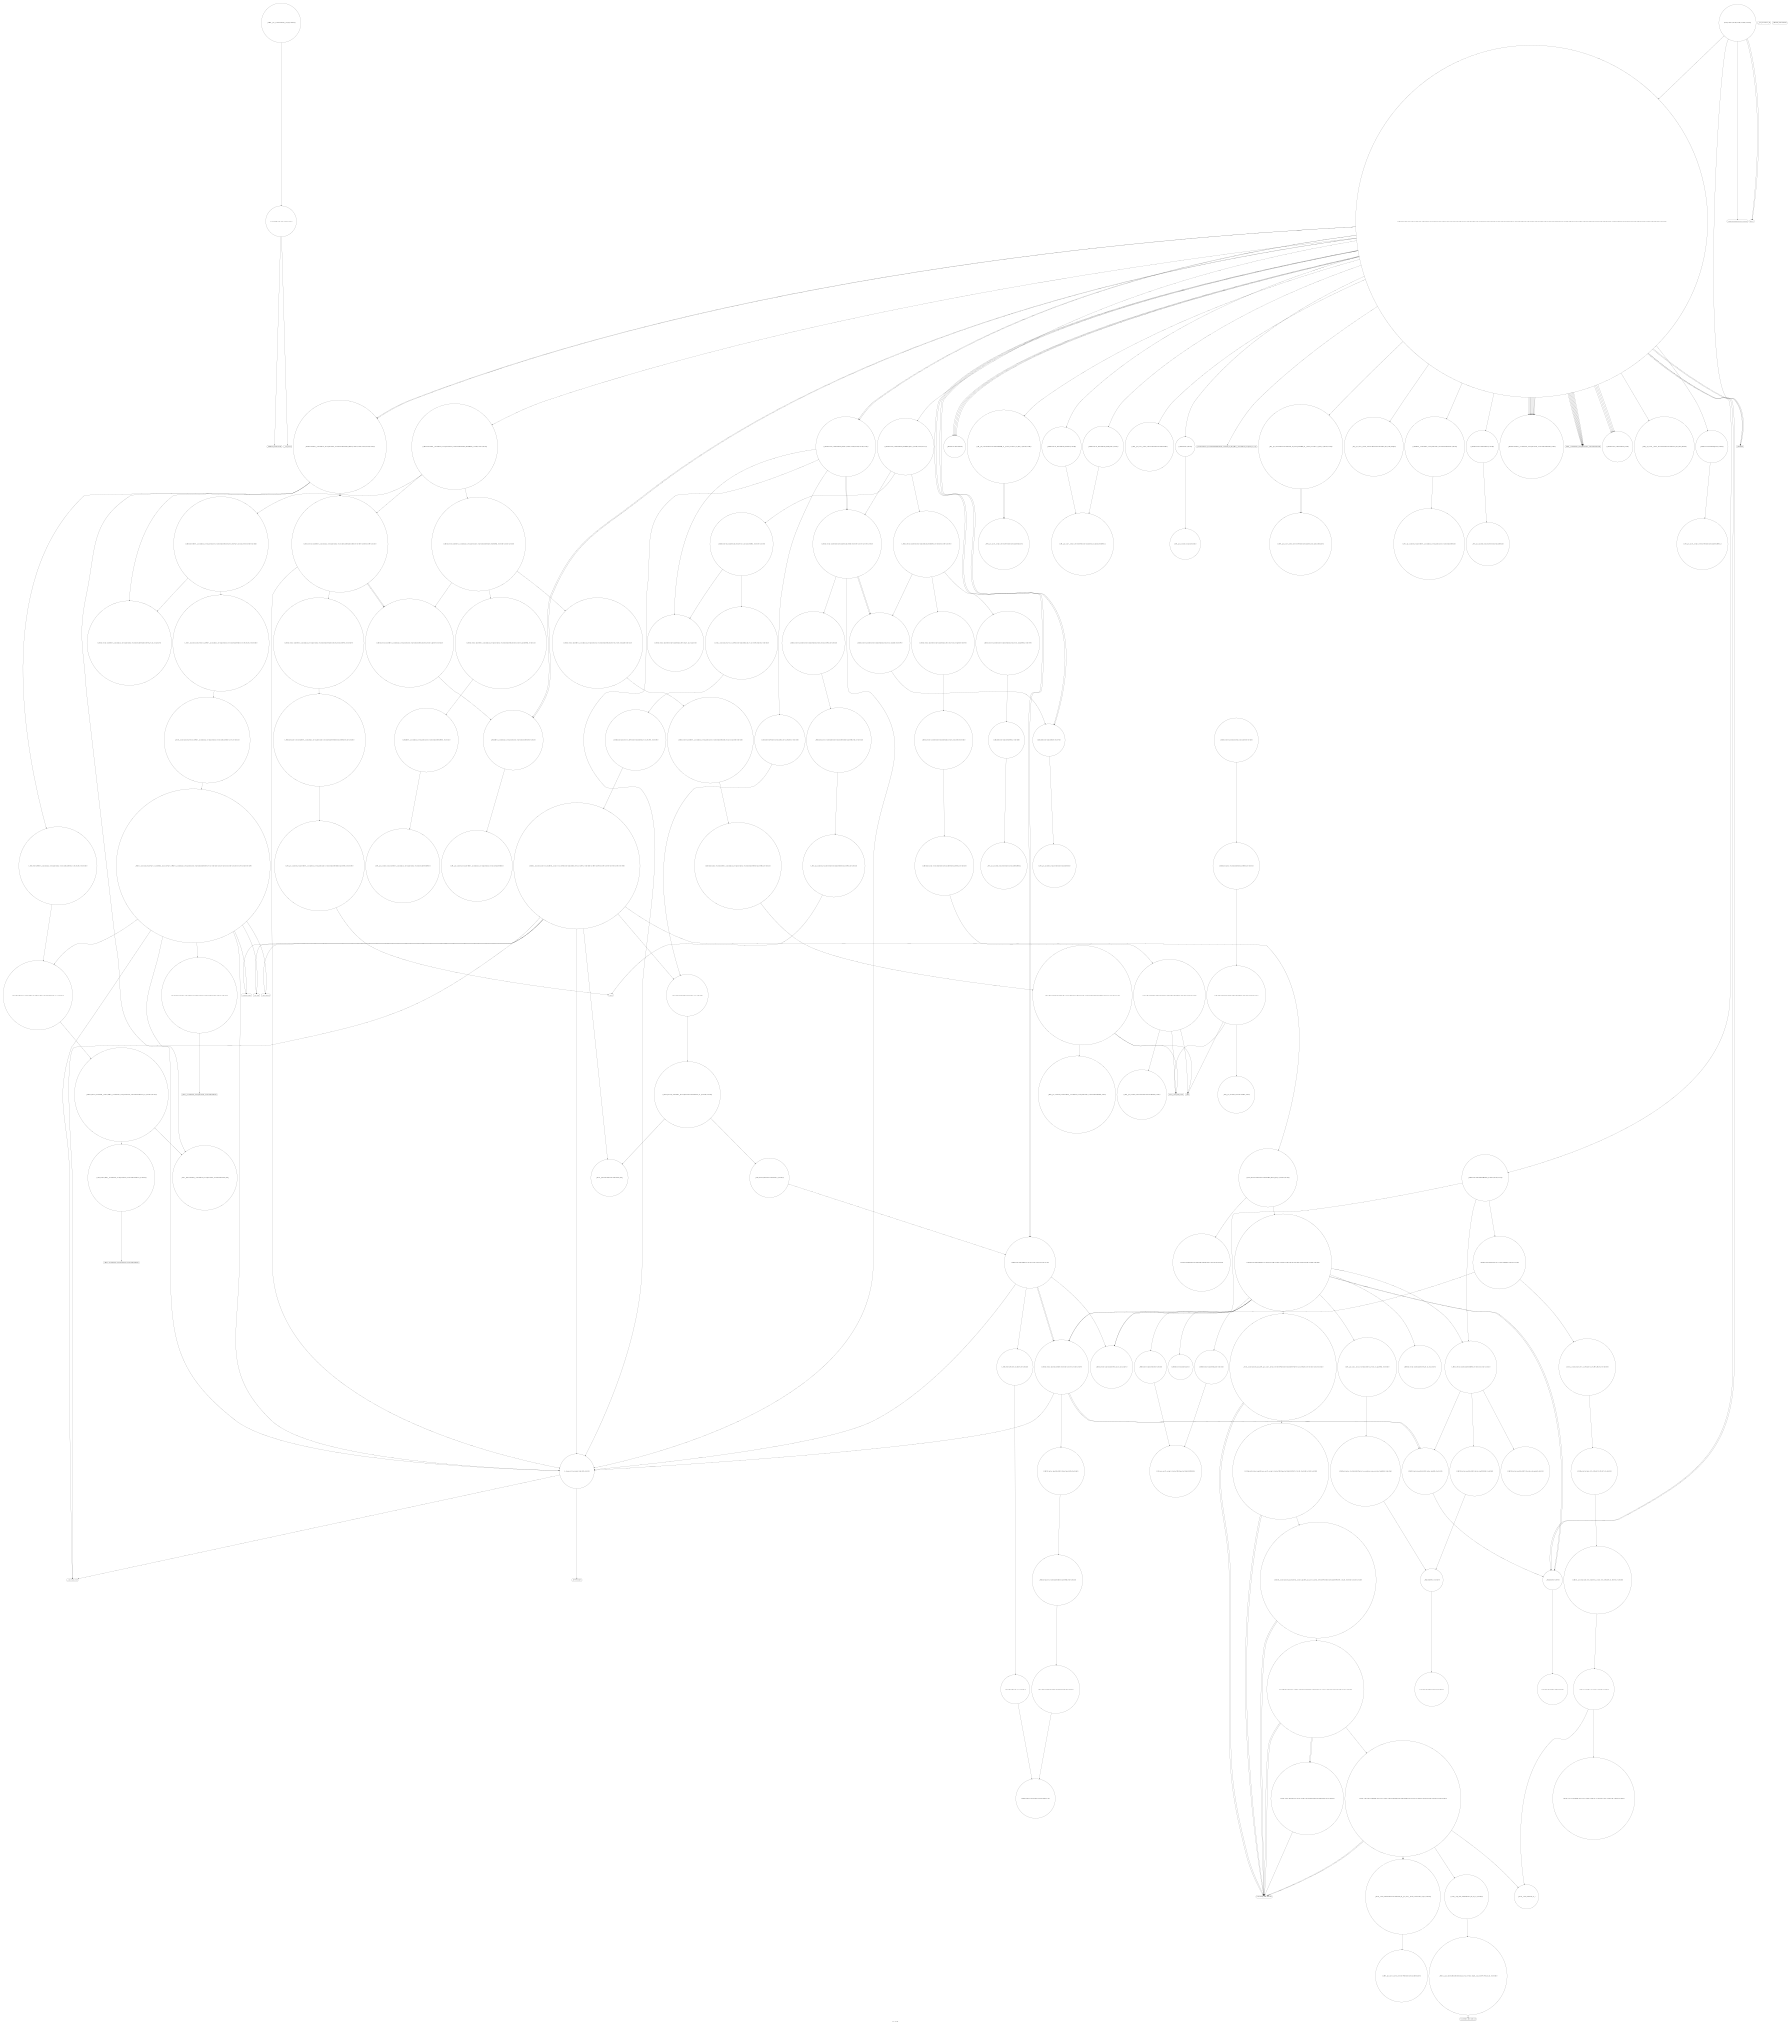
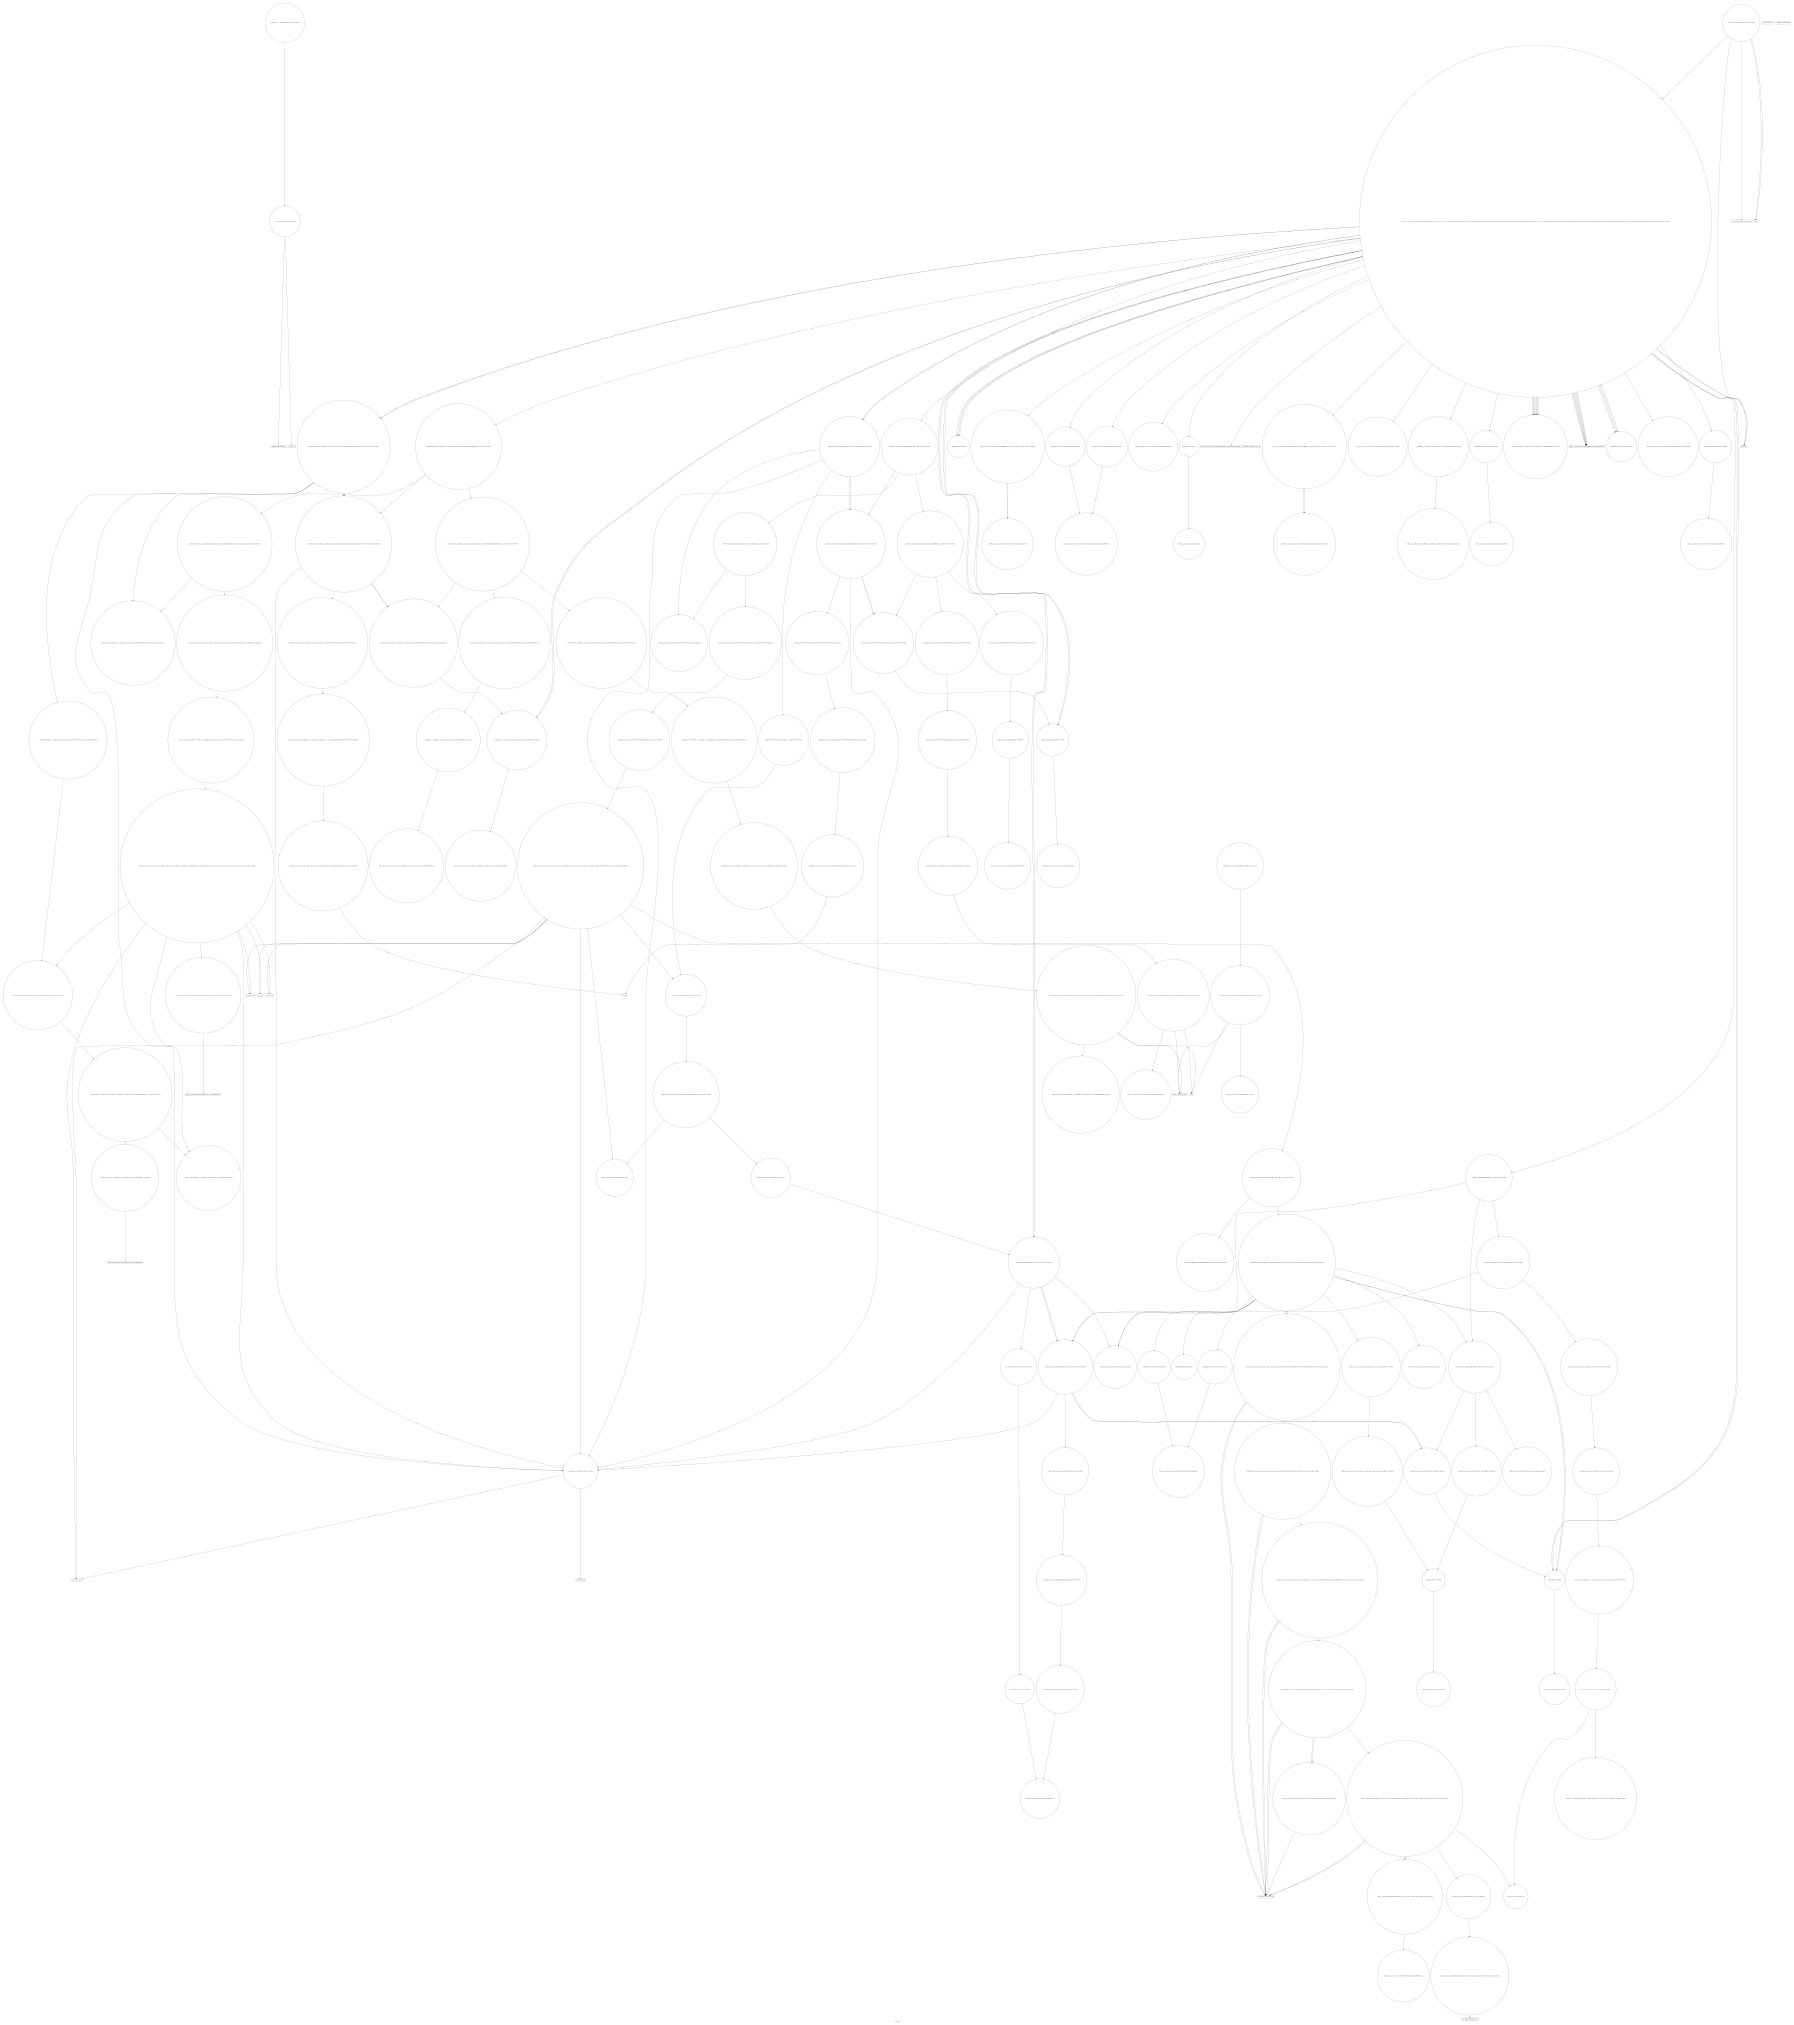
(1236, 740) -> none
